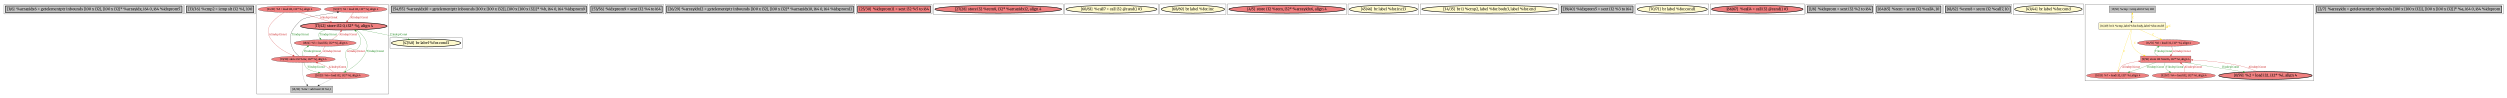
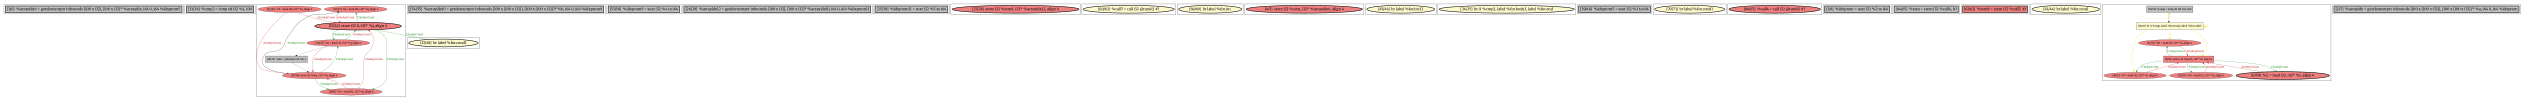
(894, 9) -> (911, 9)
(1978, 9) -> (1995, 9)
none -> (357, 18)
(303, 74) -> (300, 67)
